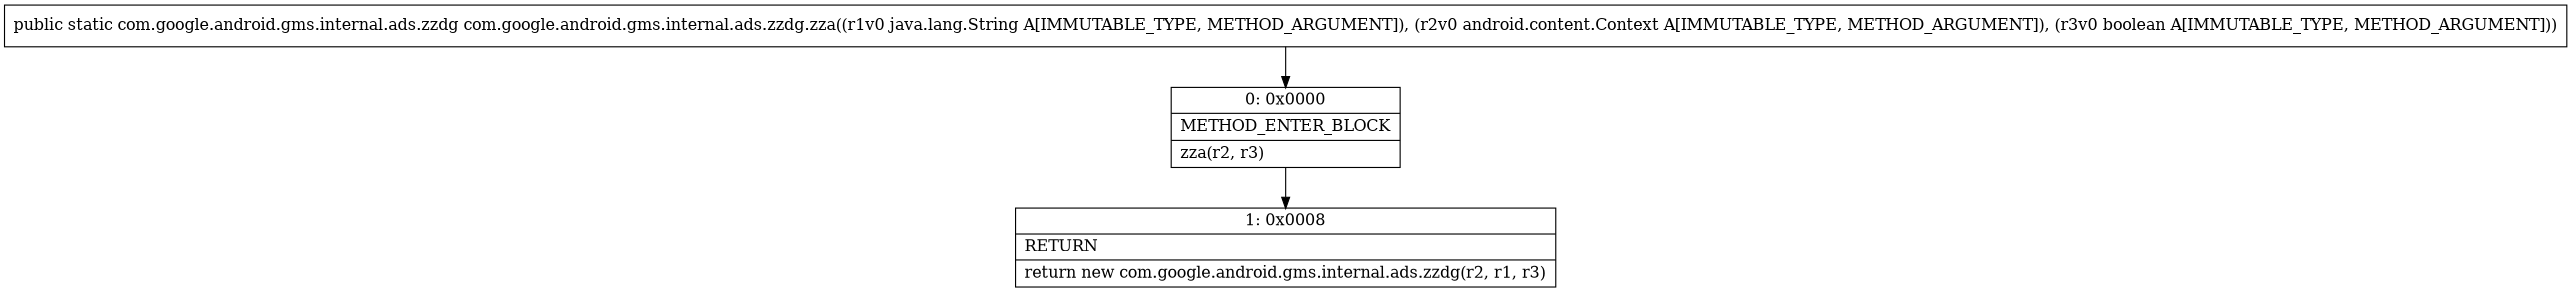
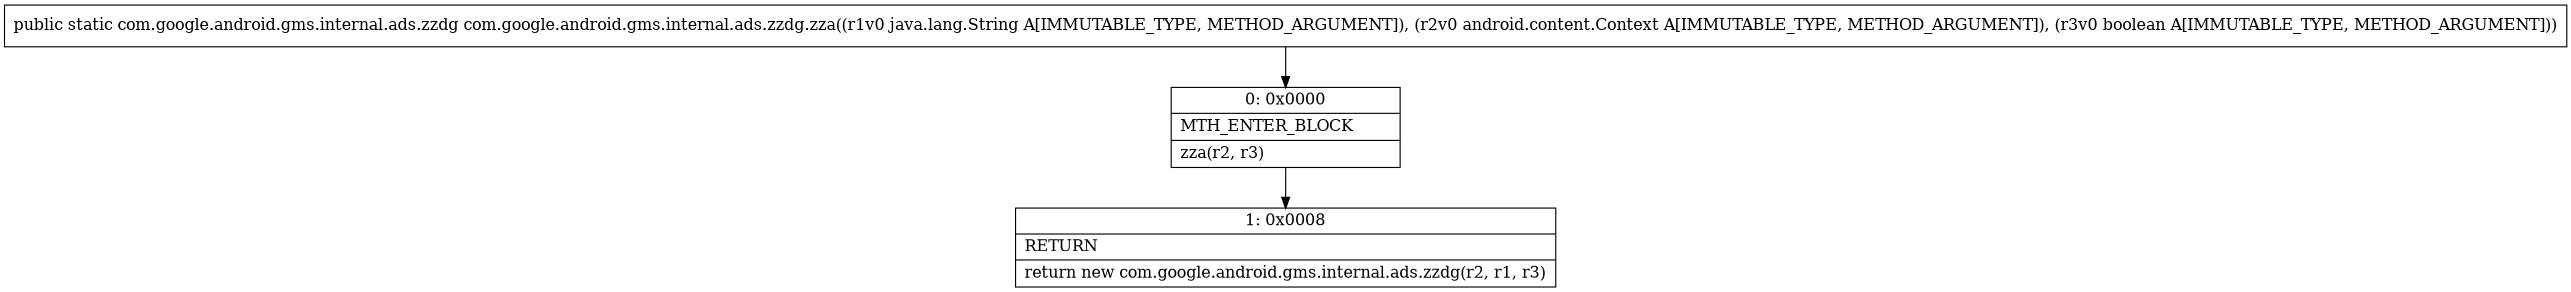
(1286, 126) -> (1267, 126)
